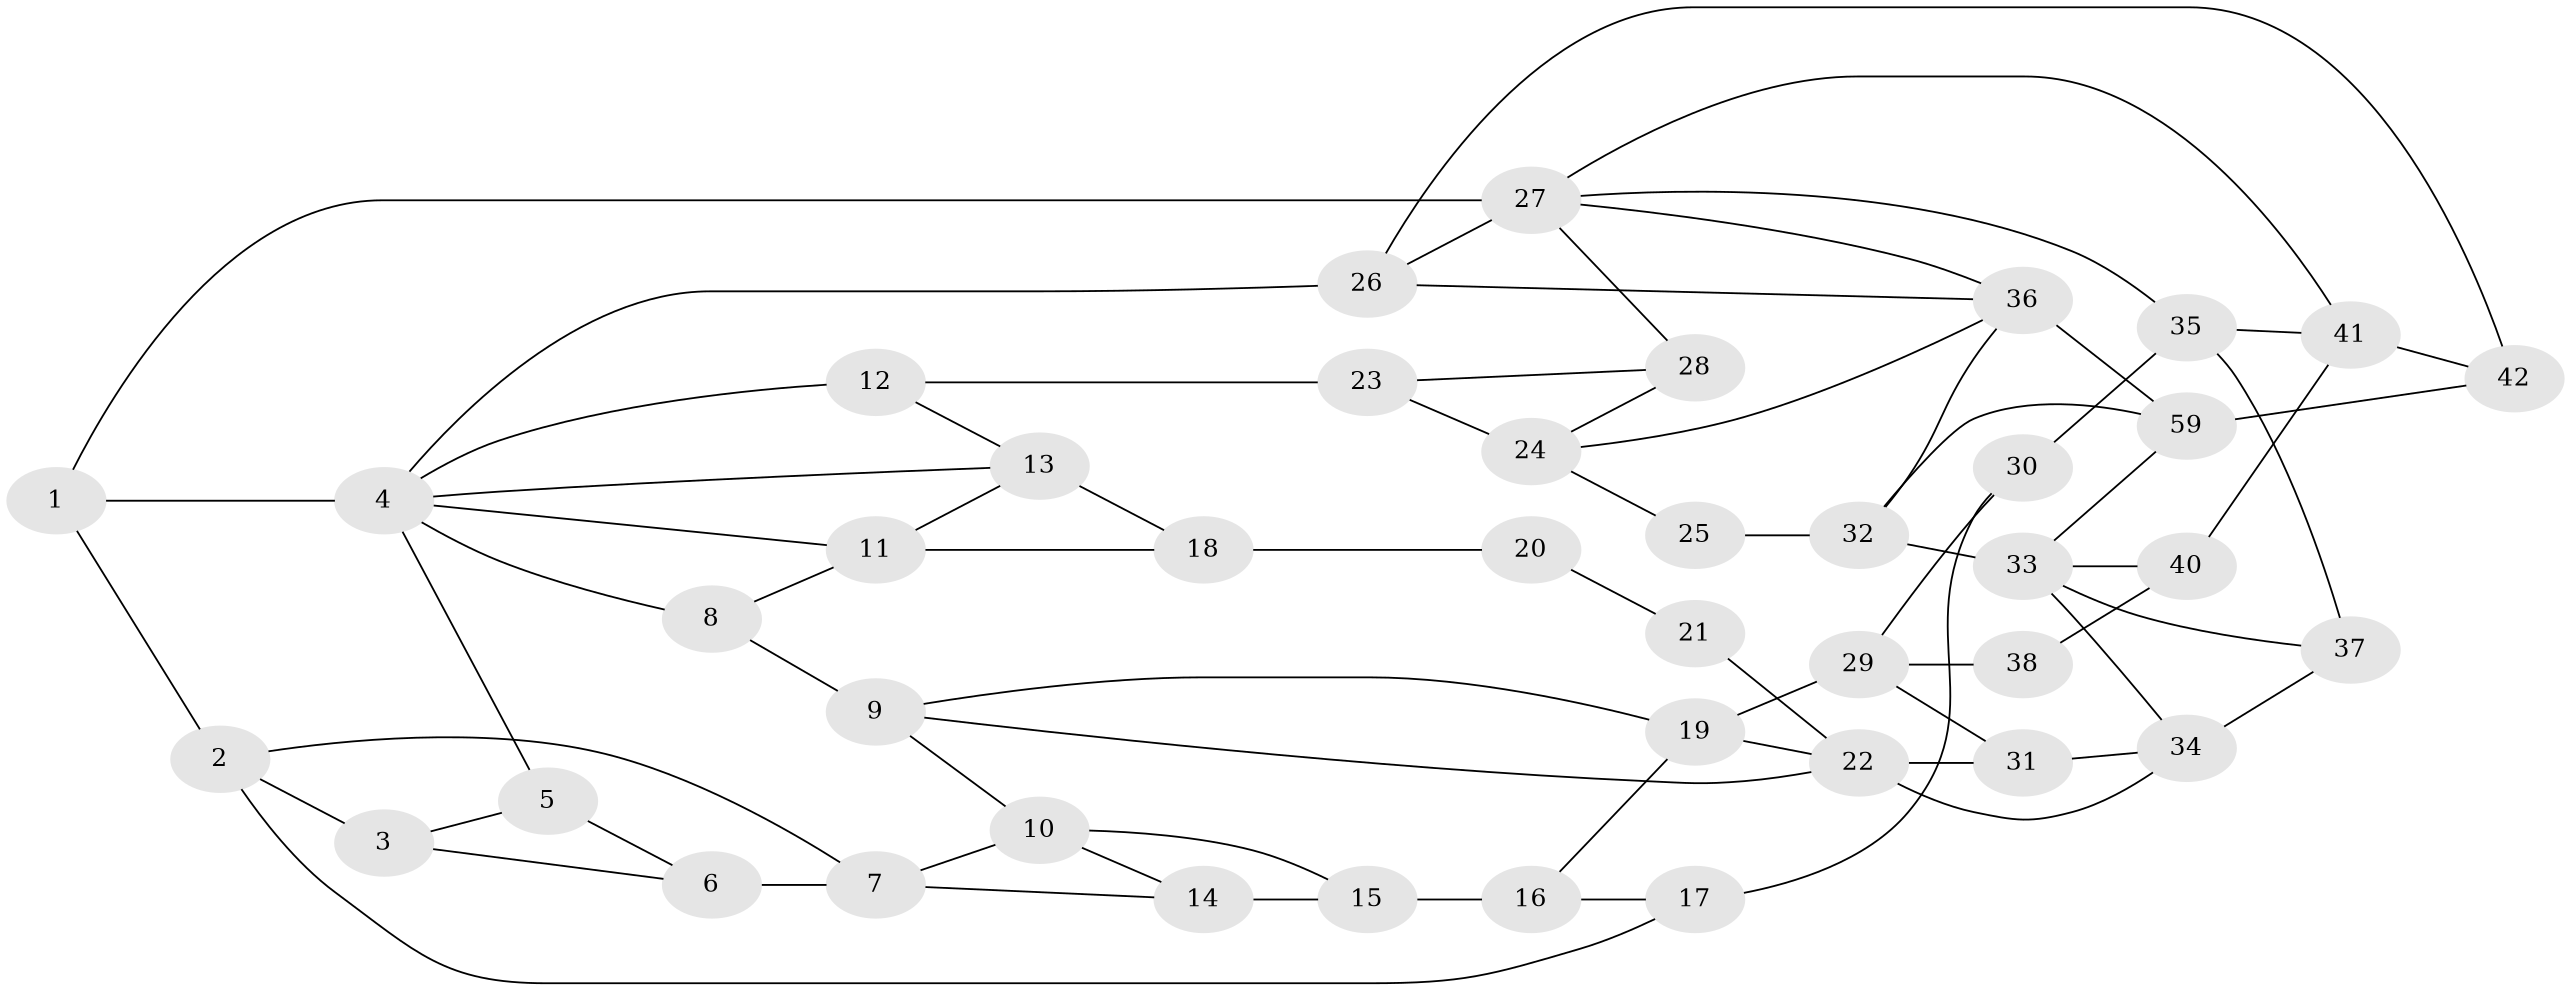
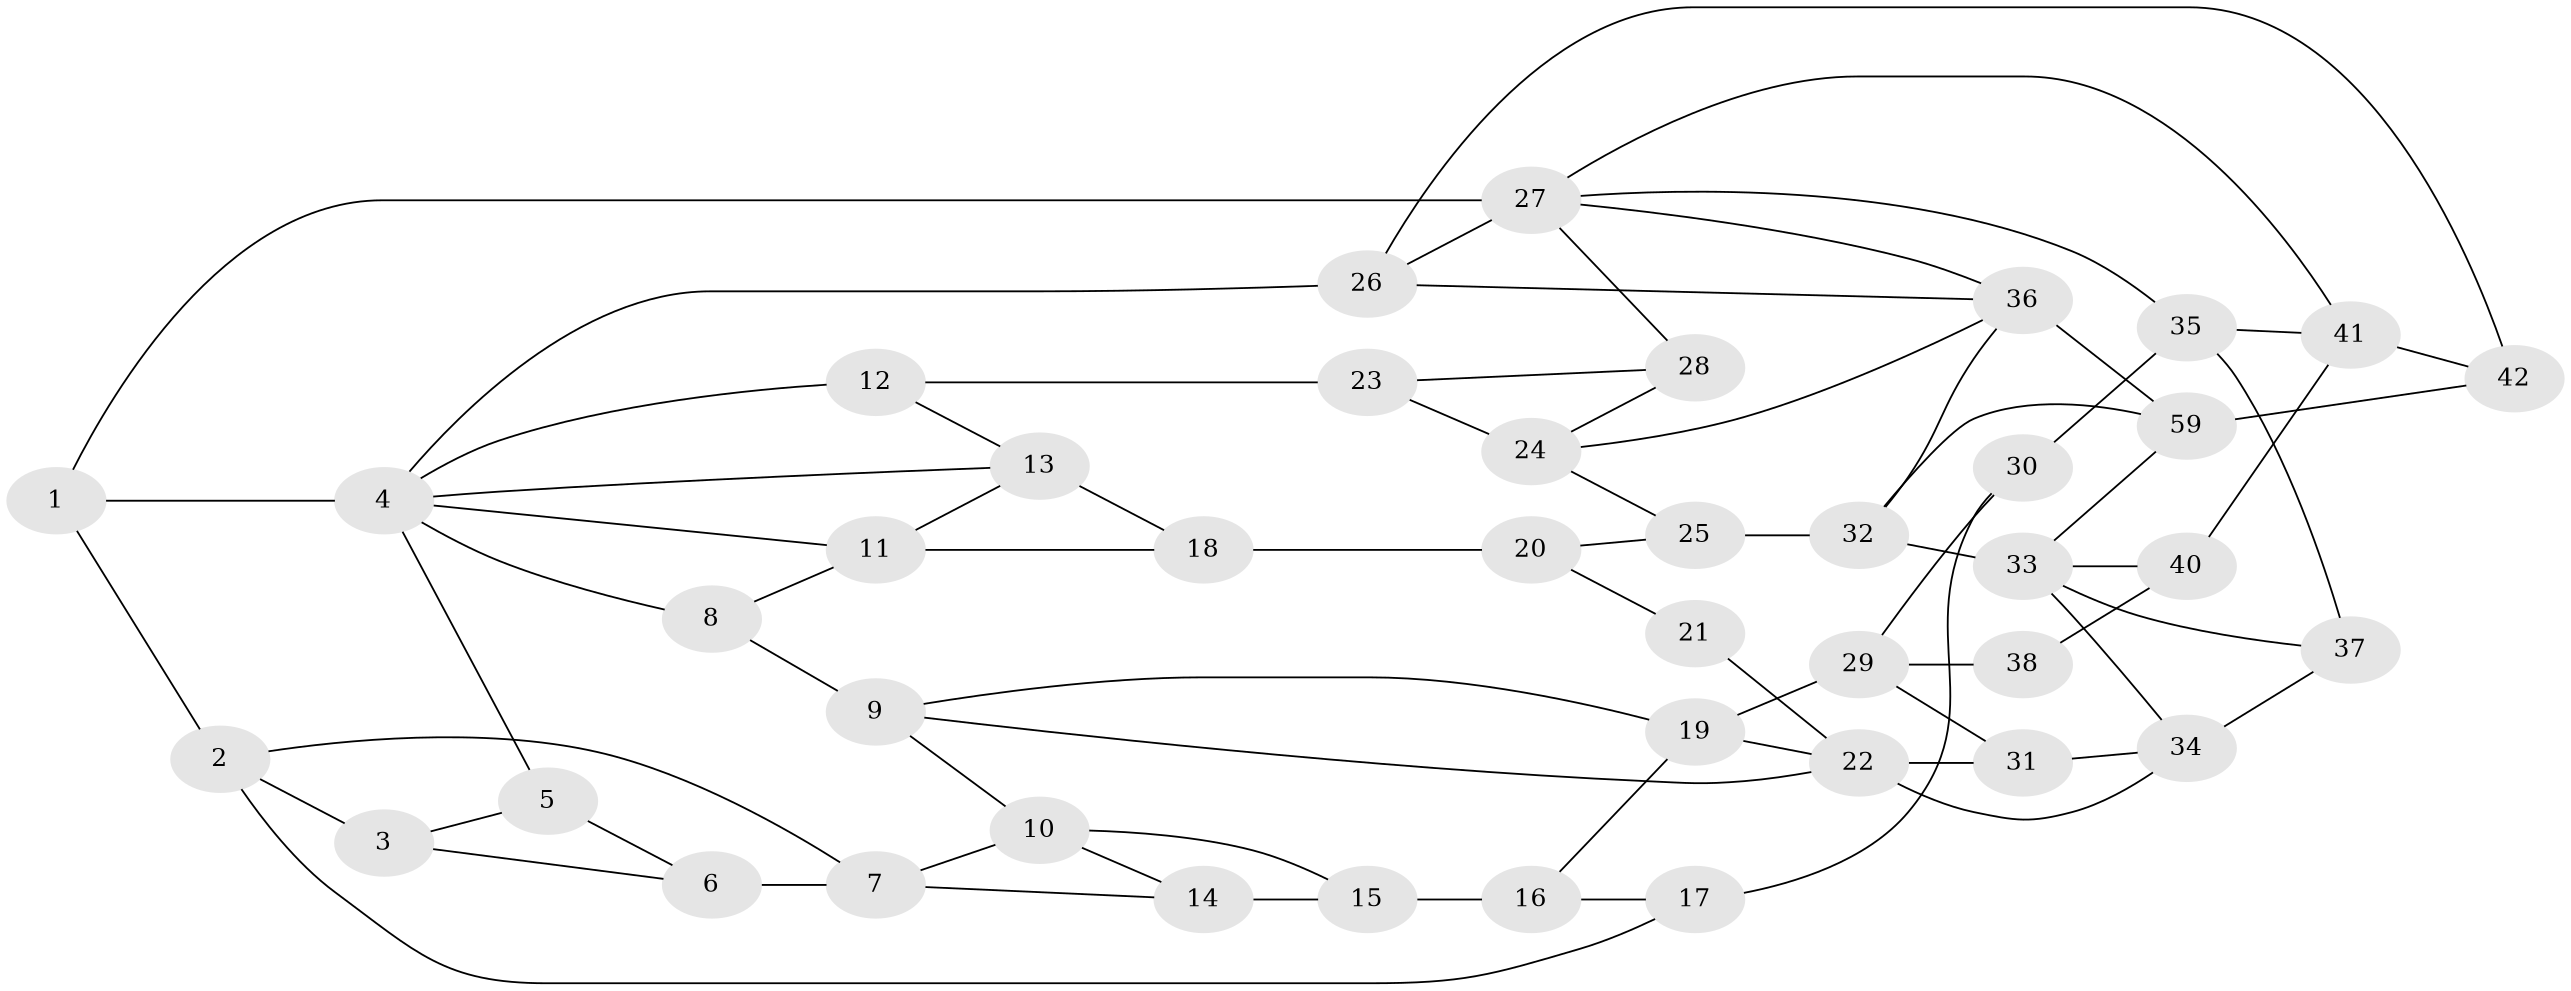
none -> (1613, 543)
